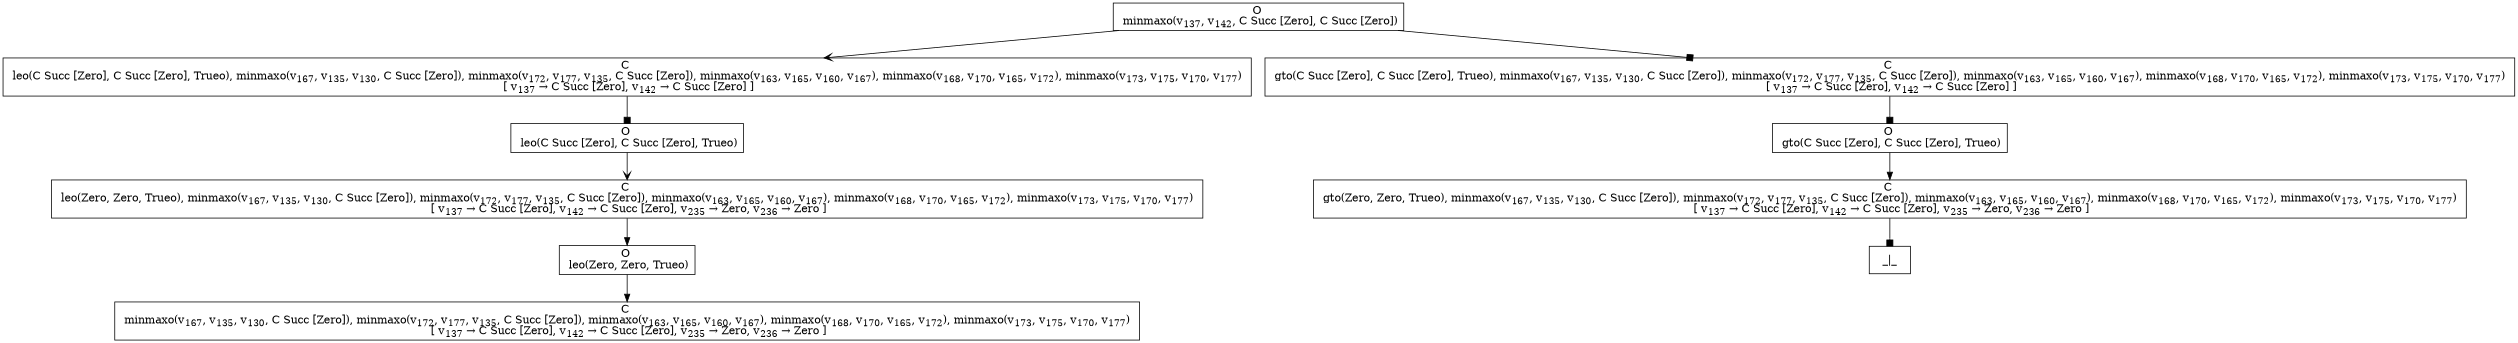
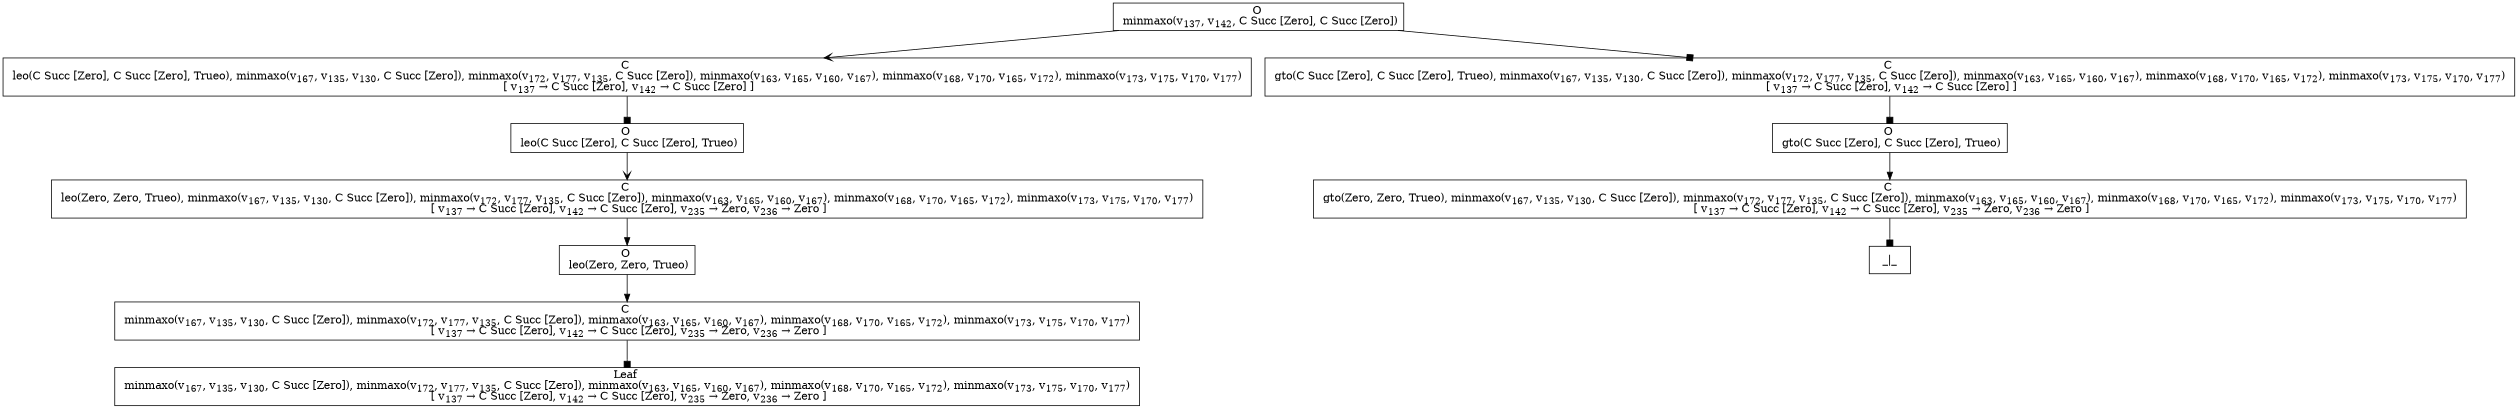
none -> (627, 387)
